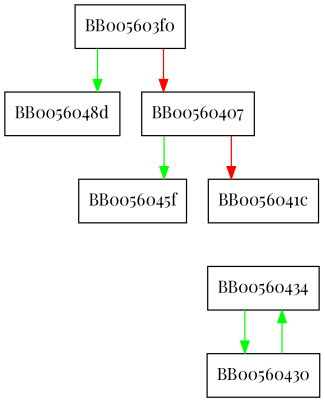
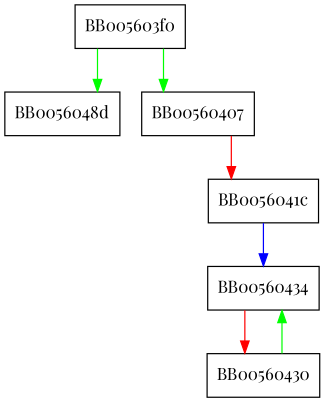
(164, 64) -> (164, 64)
(133, 201) -> none
none -> (263, 238)
(245, 326) -> (245, 326)
